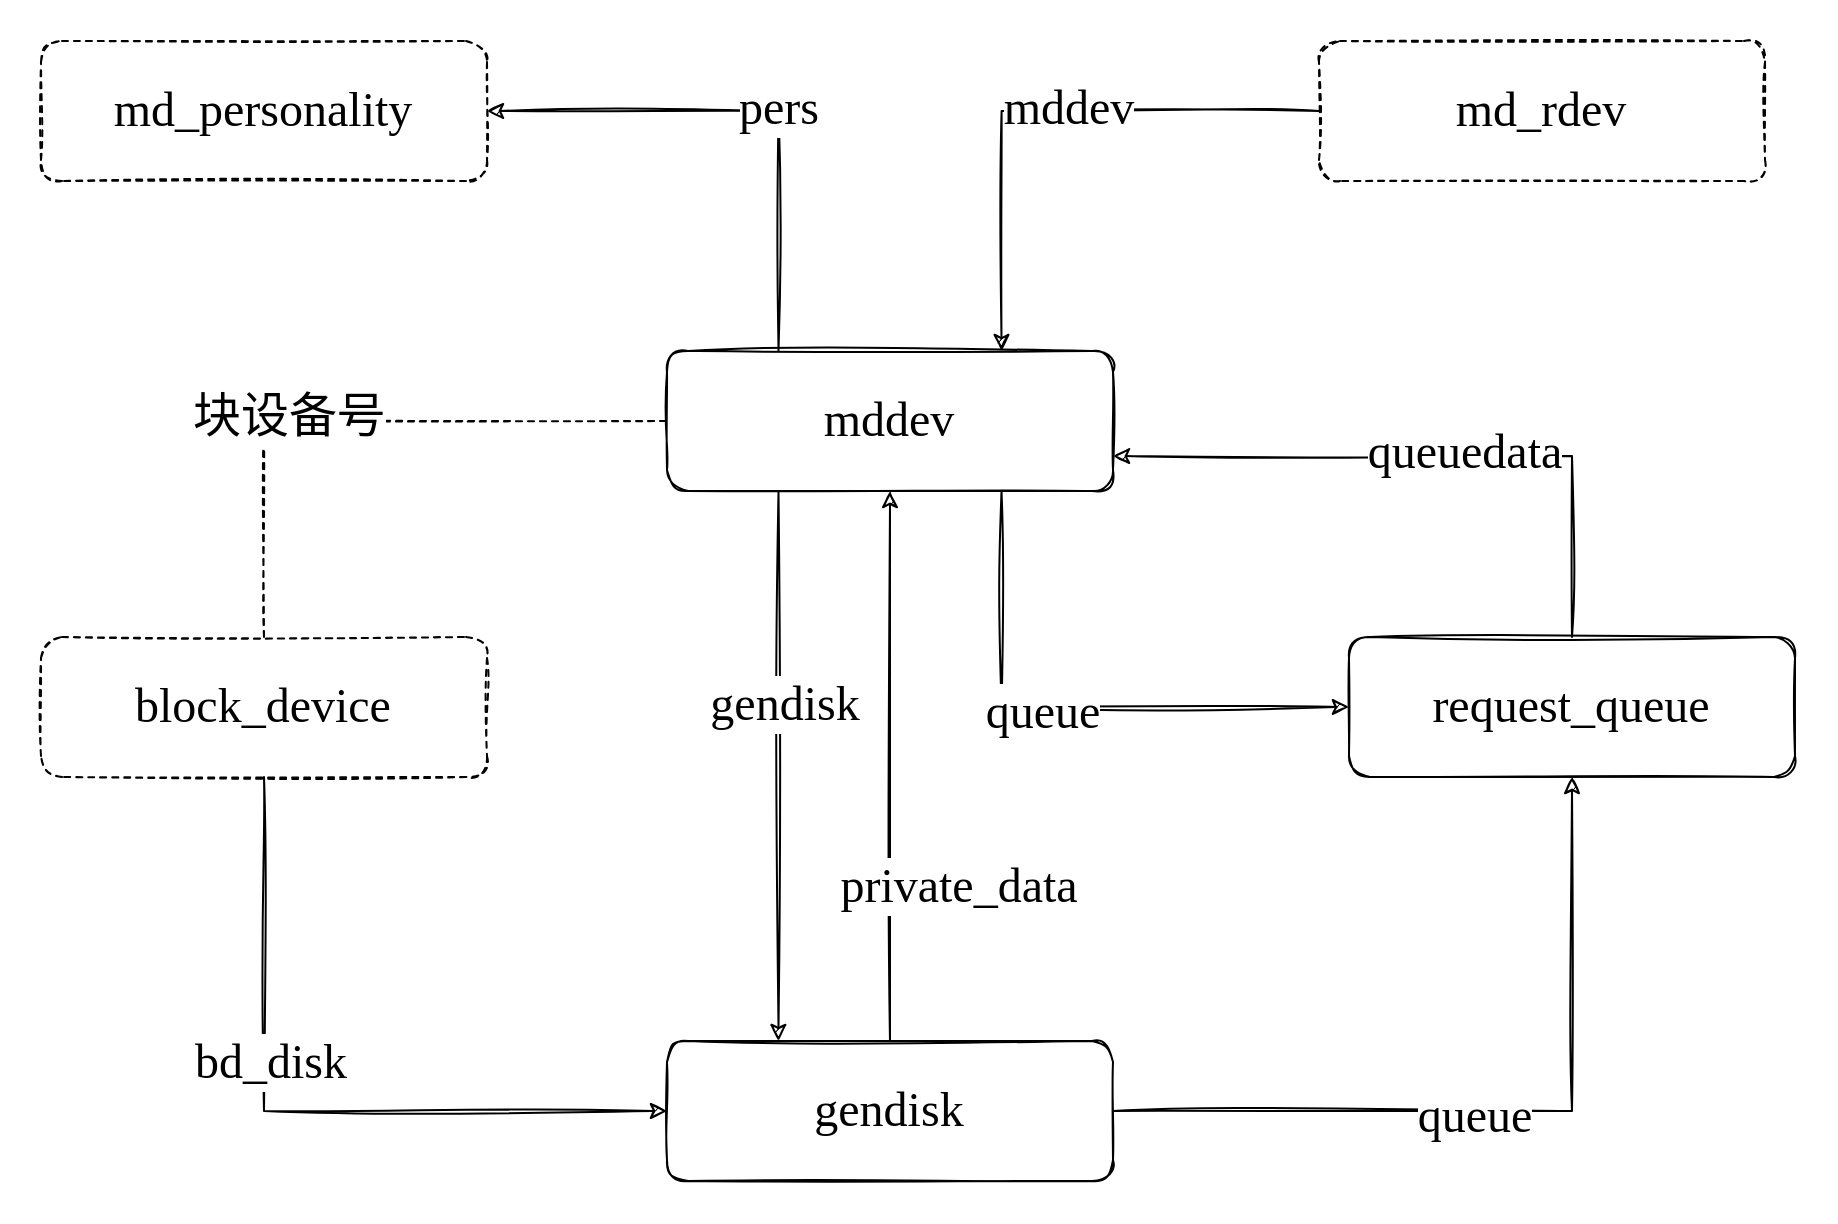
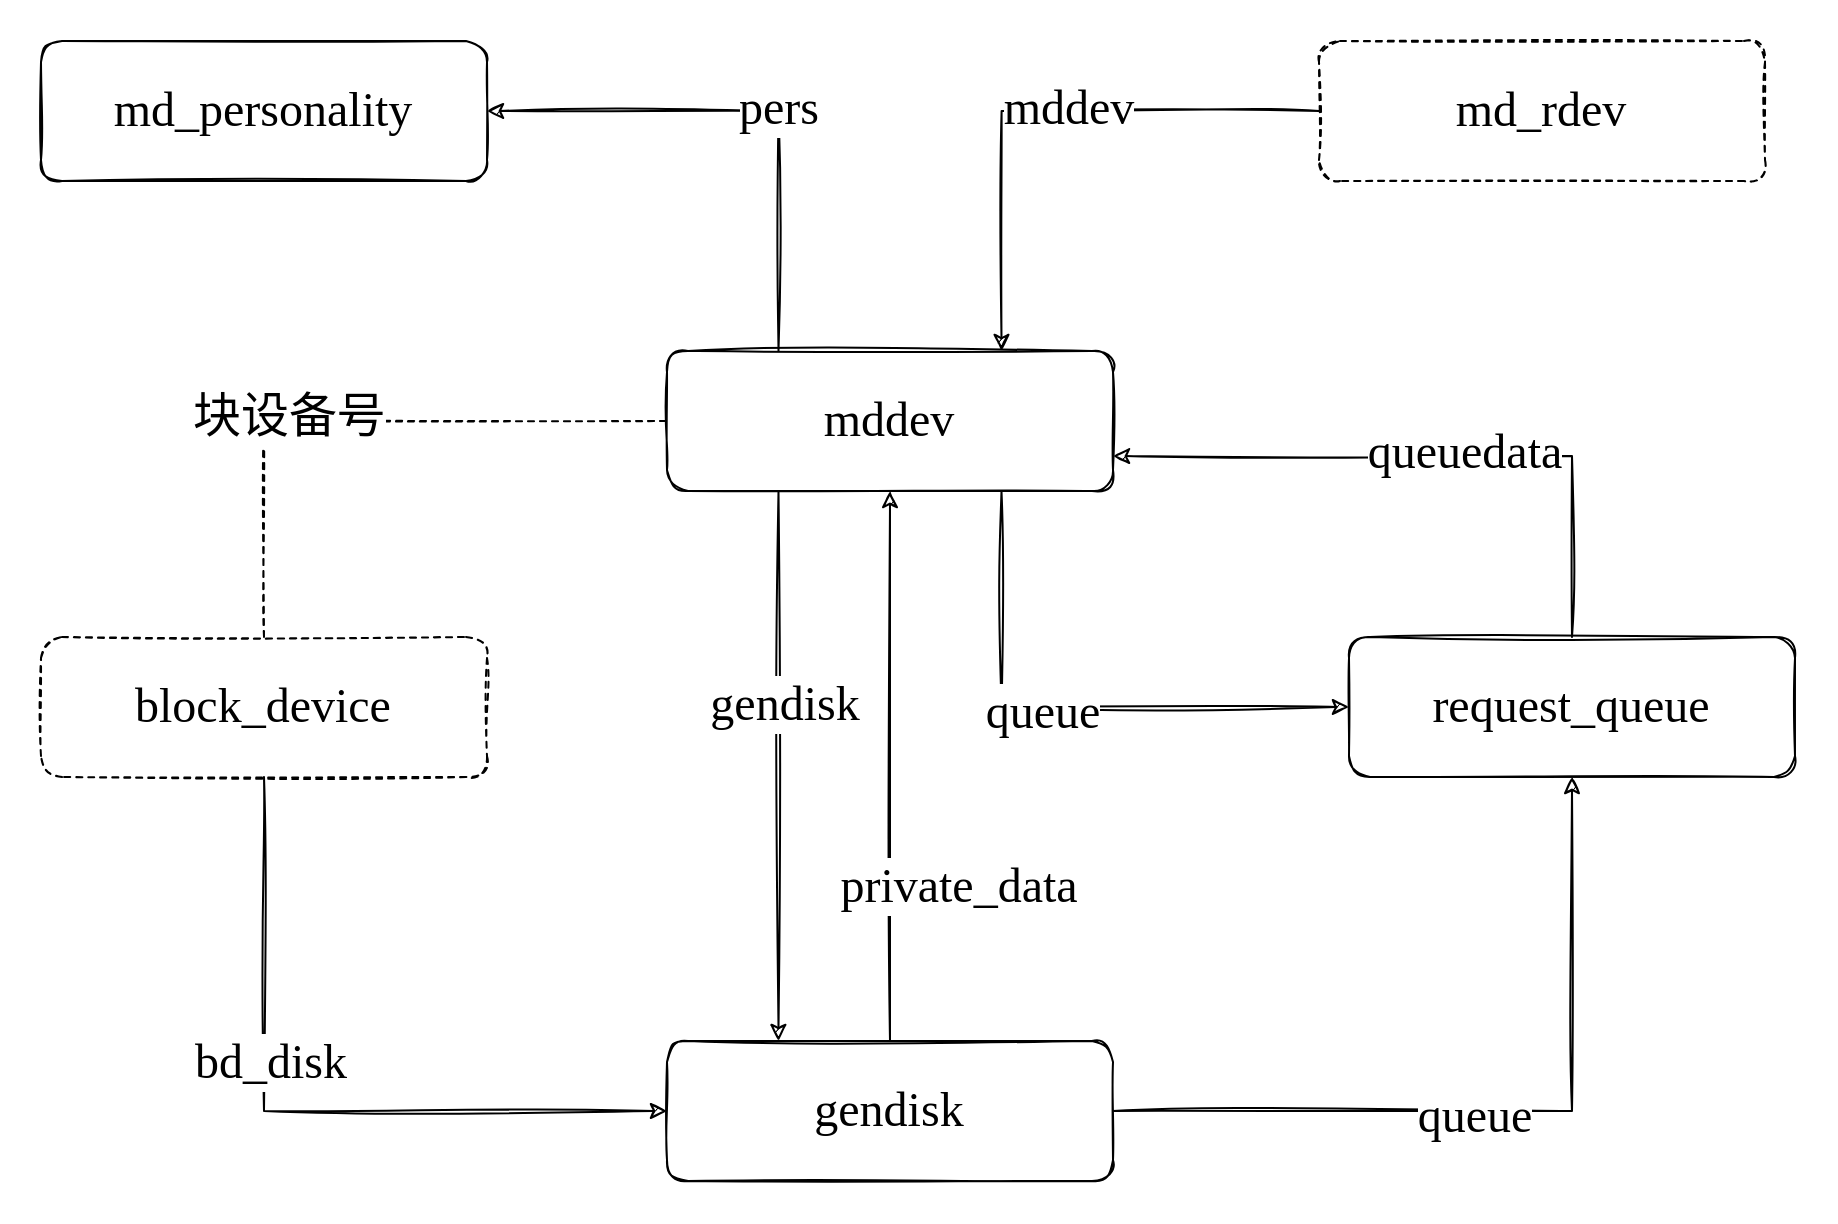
(264, 111) -> (264, 111)
